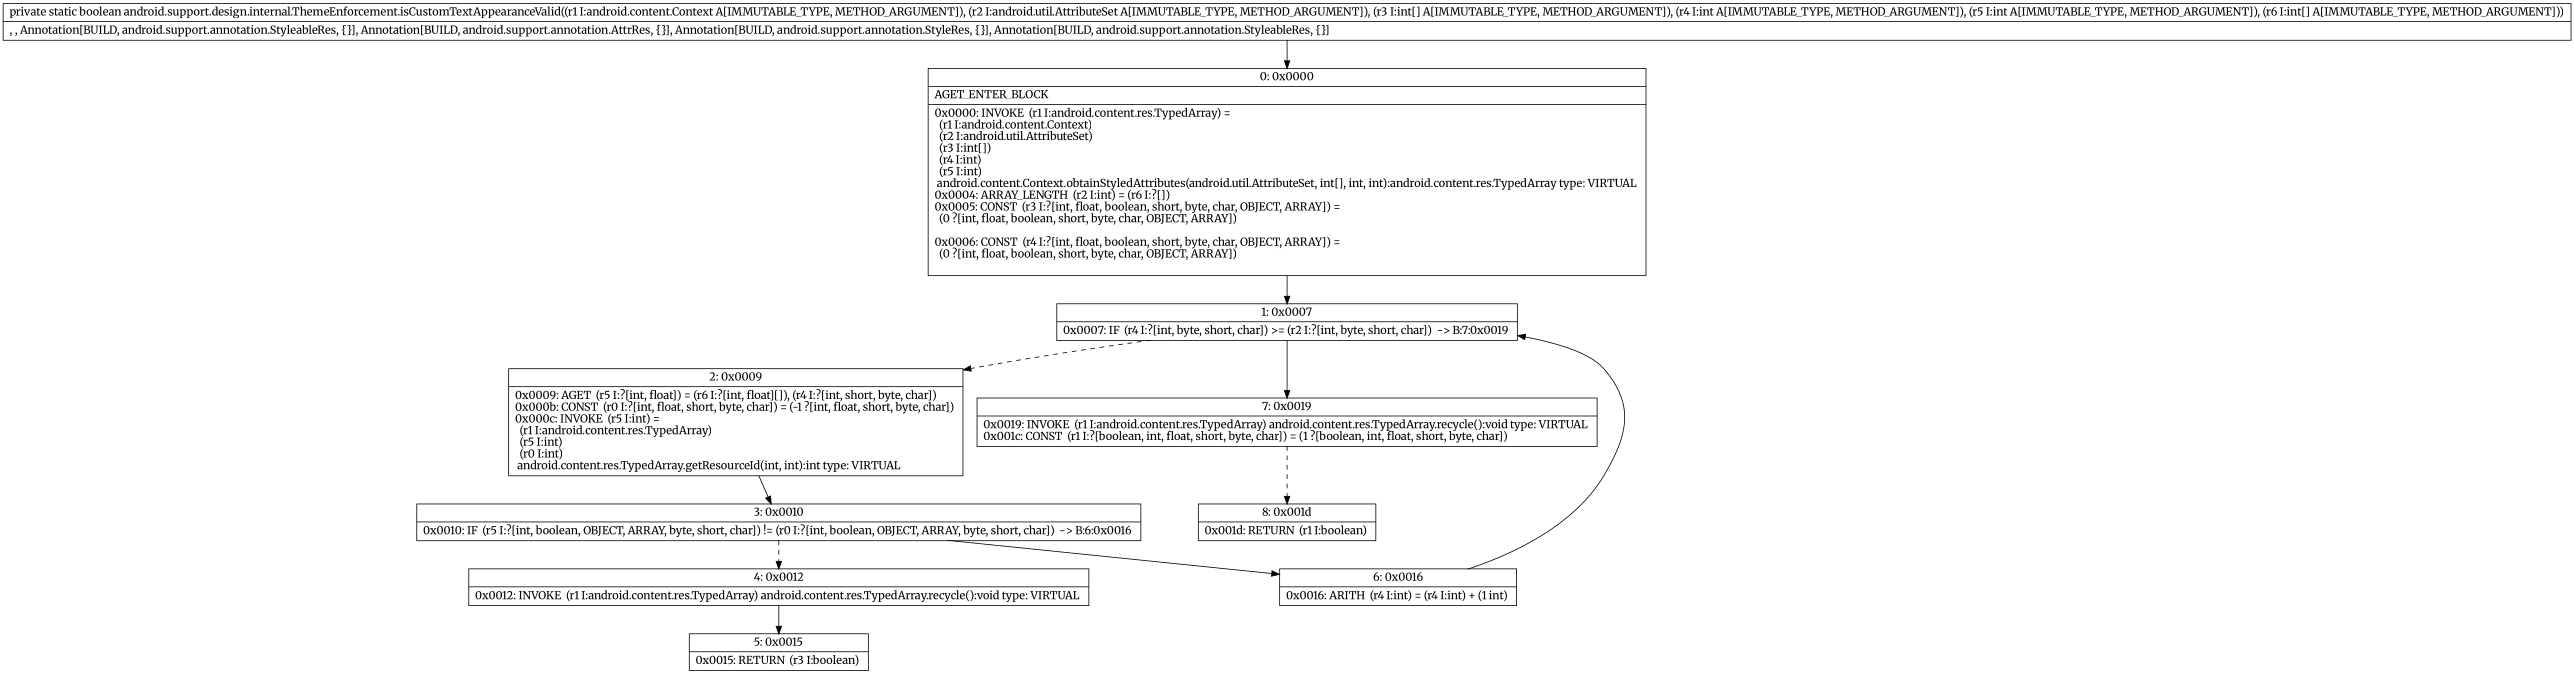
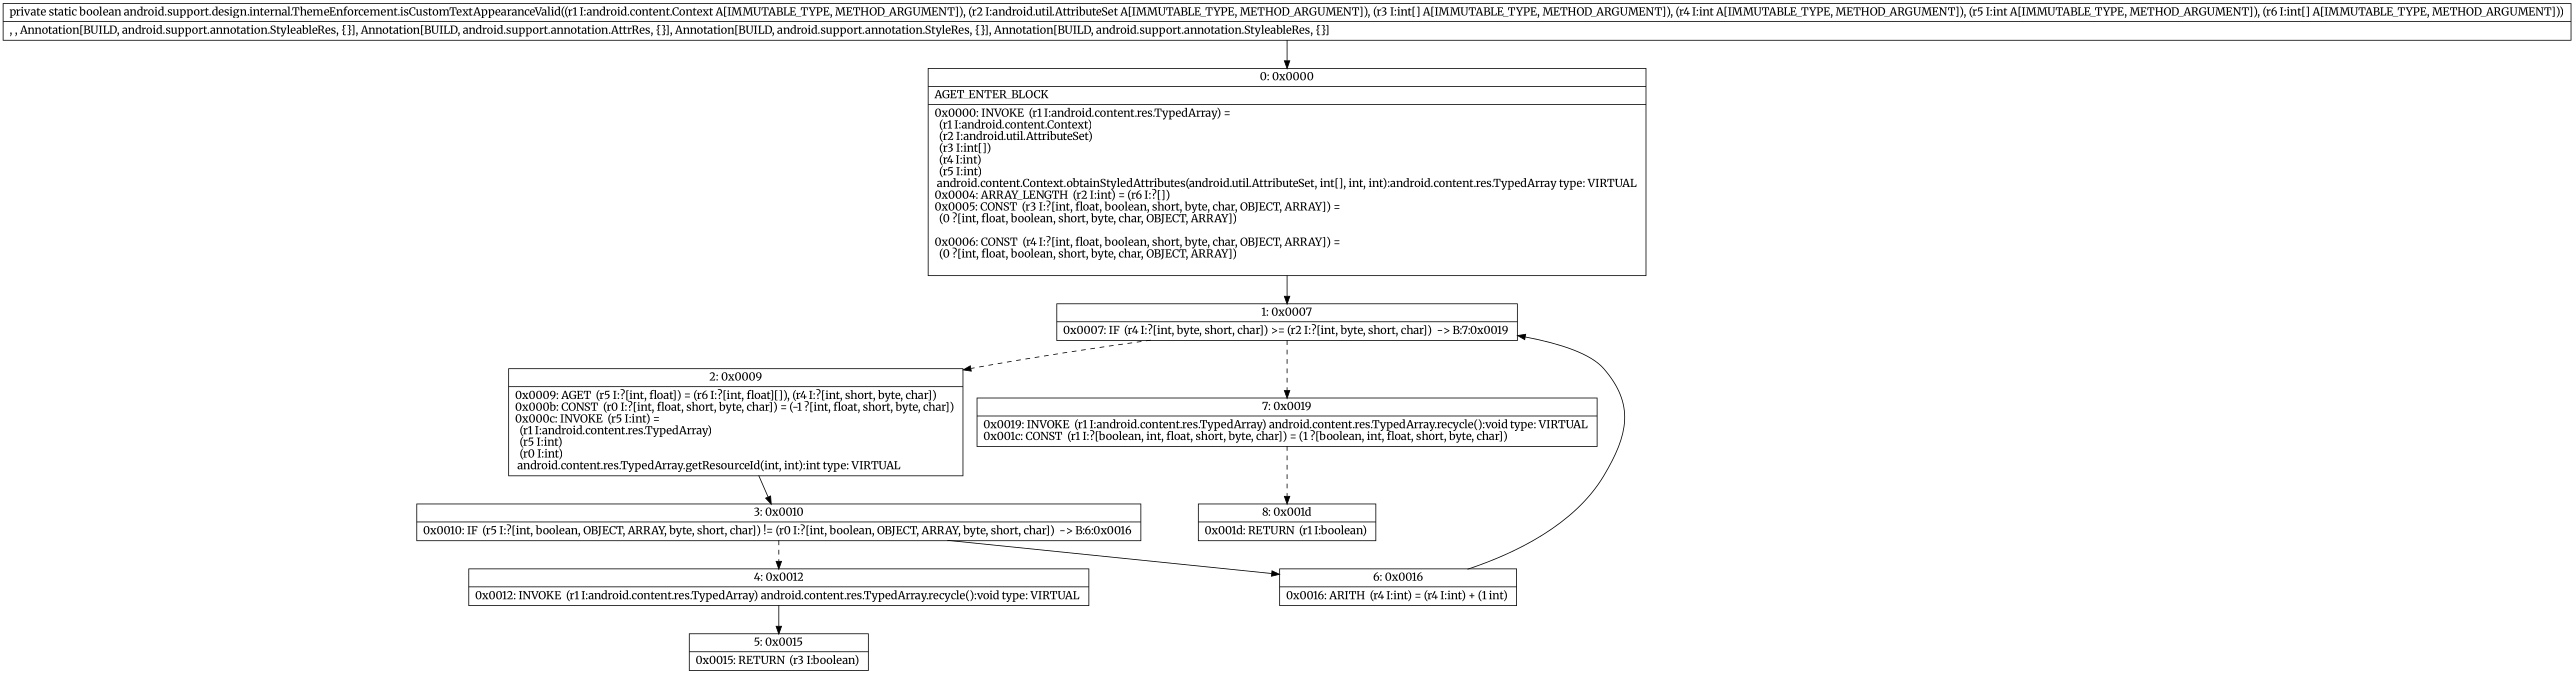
(1287, 365) -> (1287, 365)
